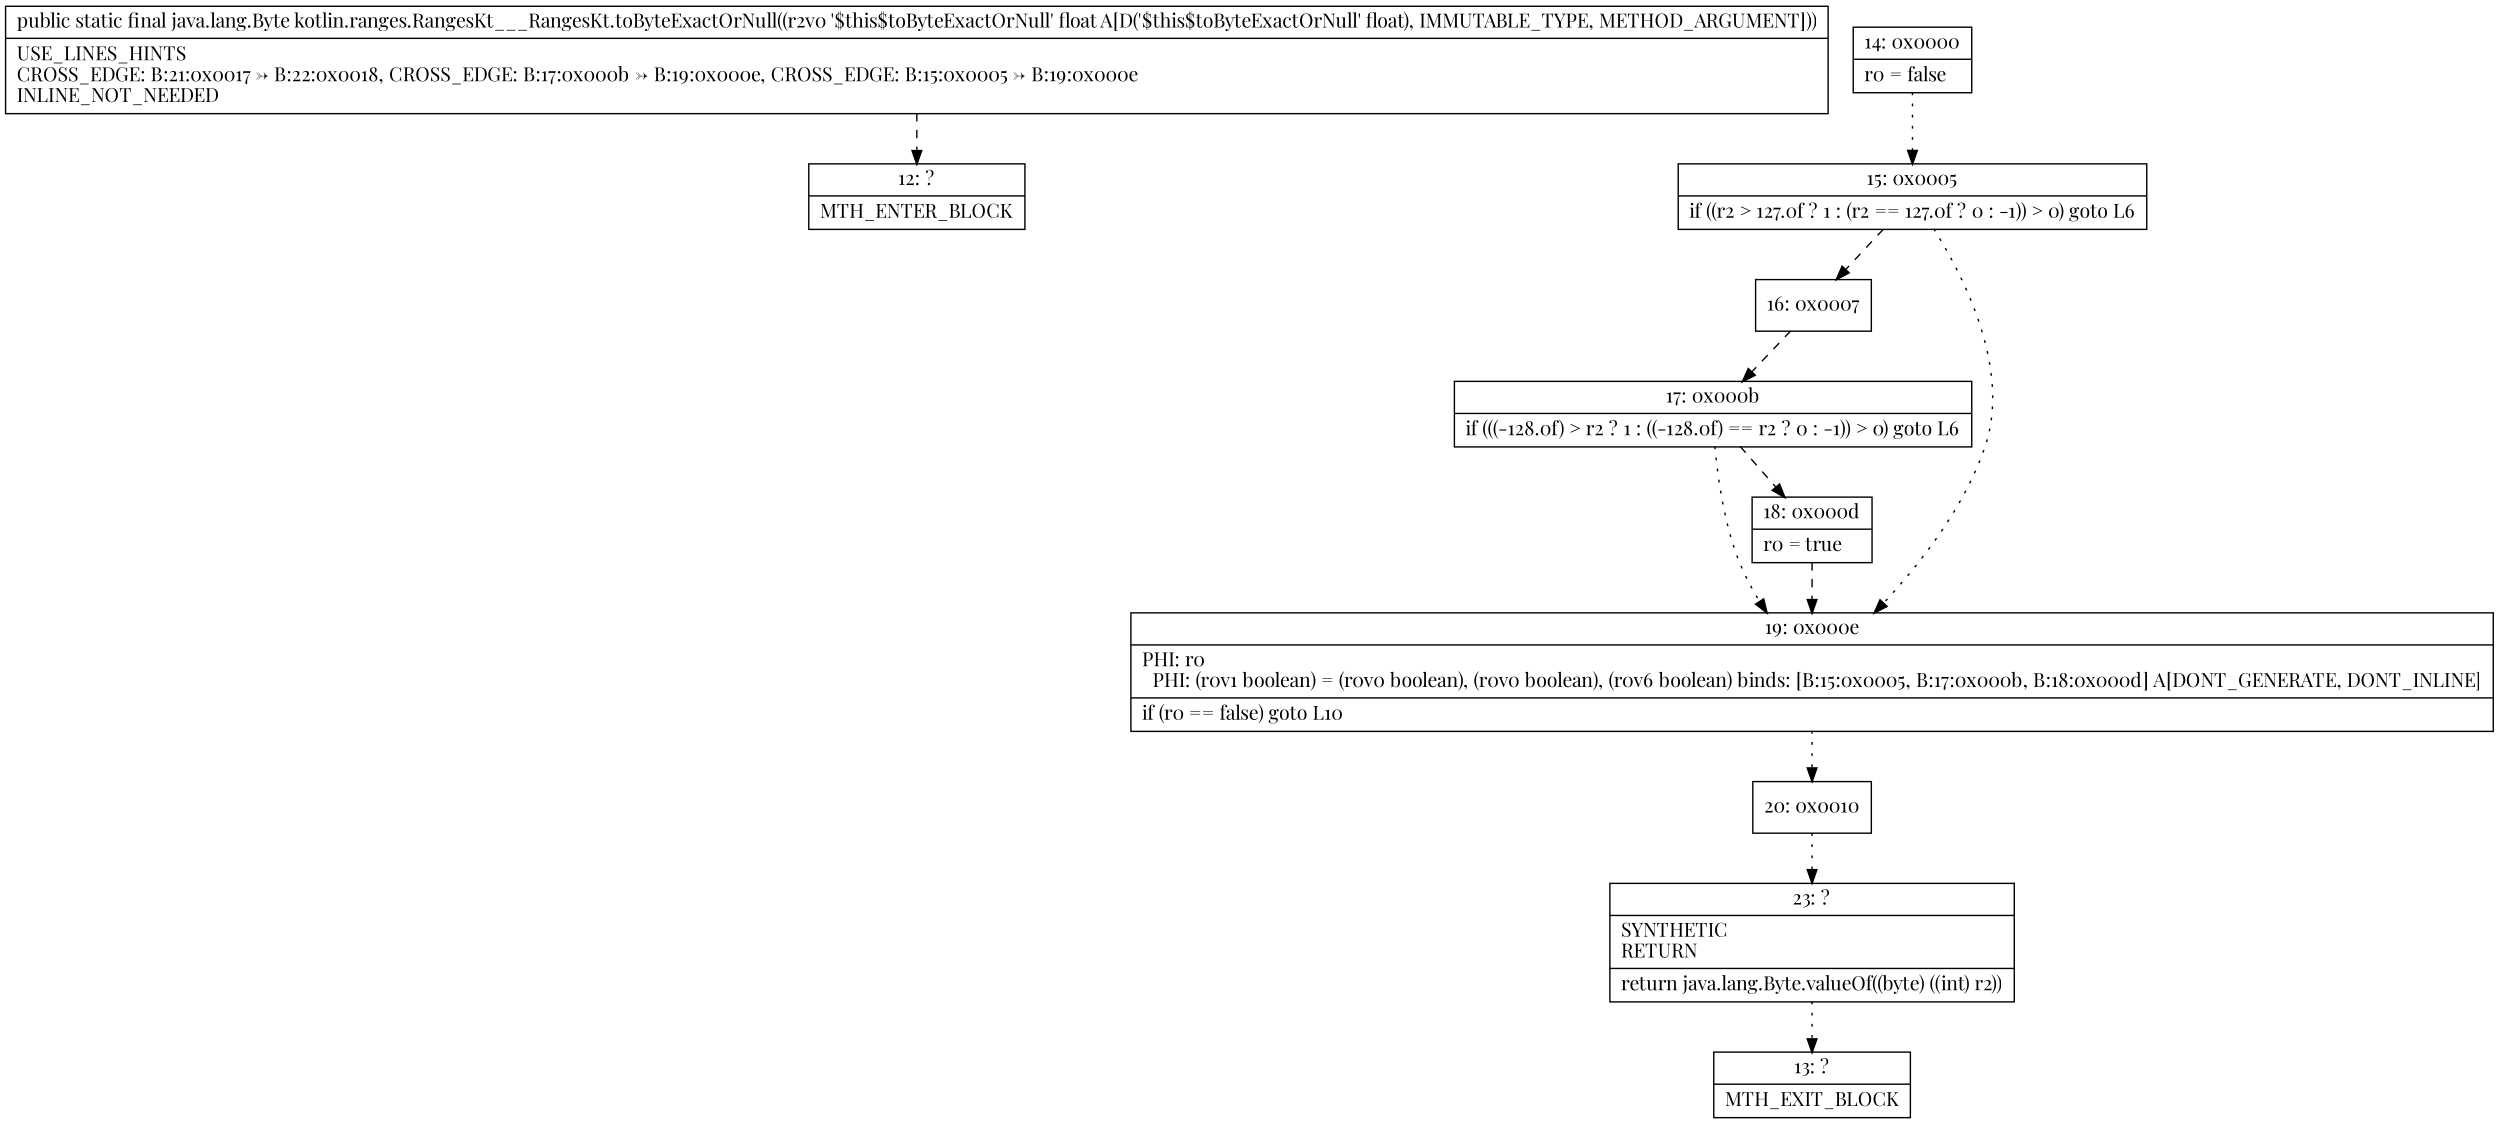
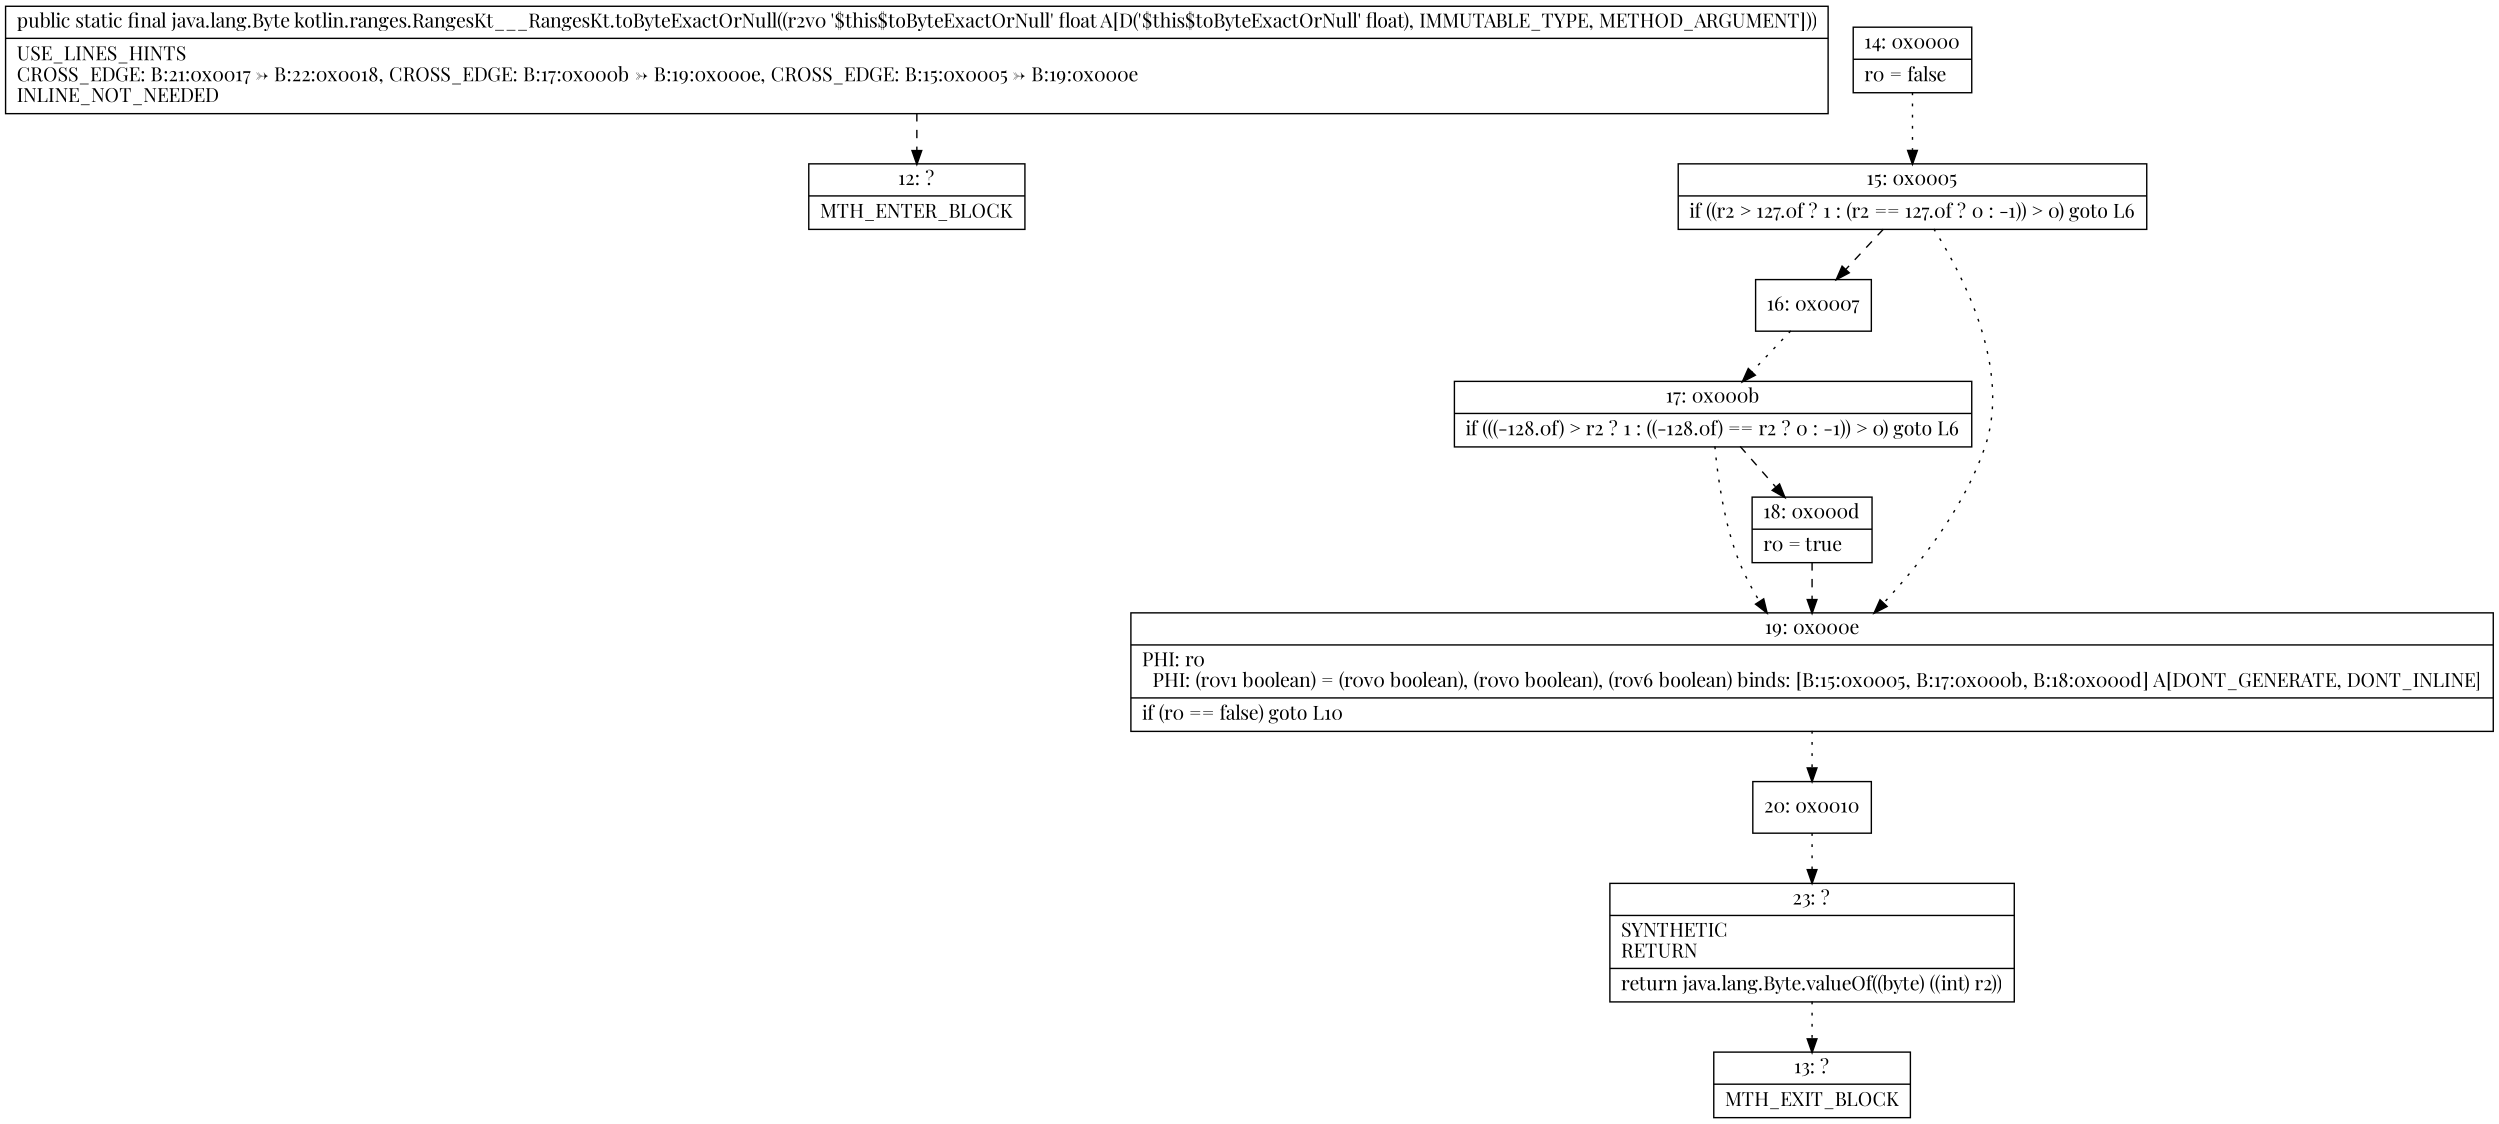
(1771, 351) -> (1771, 351)
